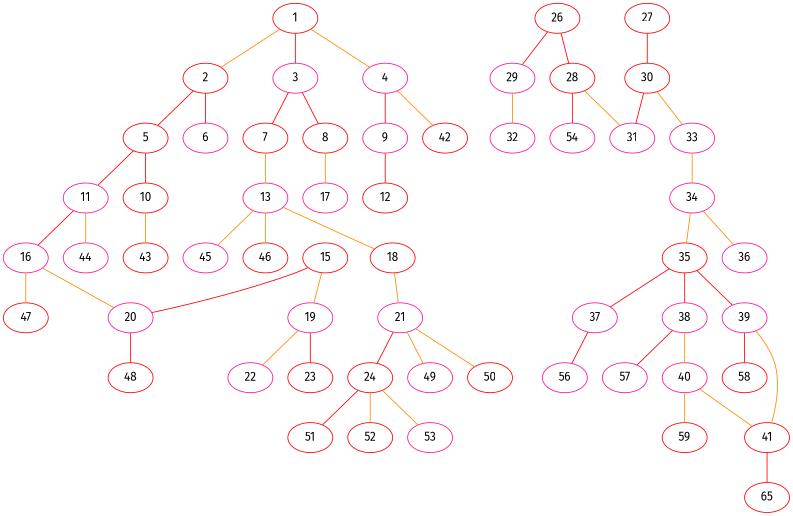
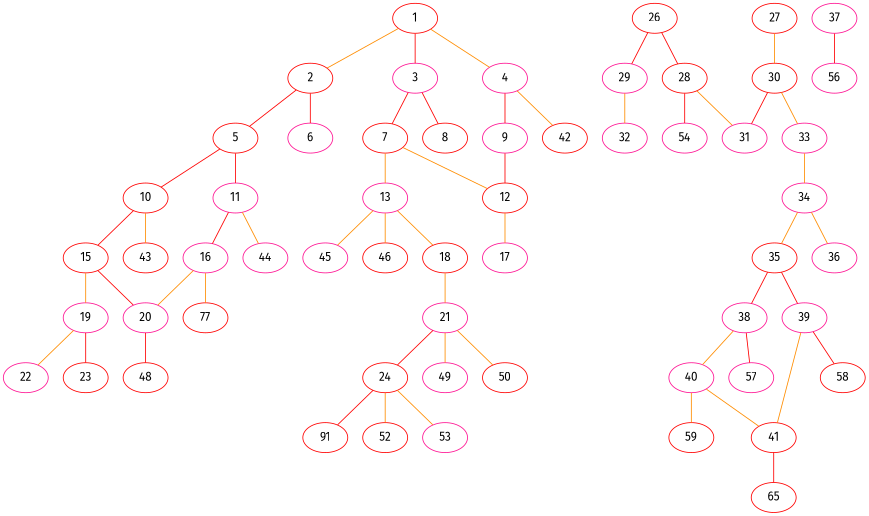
(647, 48) -> (775, 48)
(325, 168) -> (505, 228)
none -> (445, 168)
none -> (116, 228)
(640, 288) -> none
(26, 318) -> (205, 318)
(310, 438) -> (325, 438)
